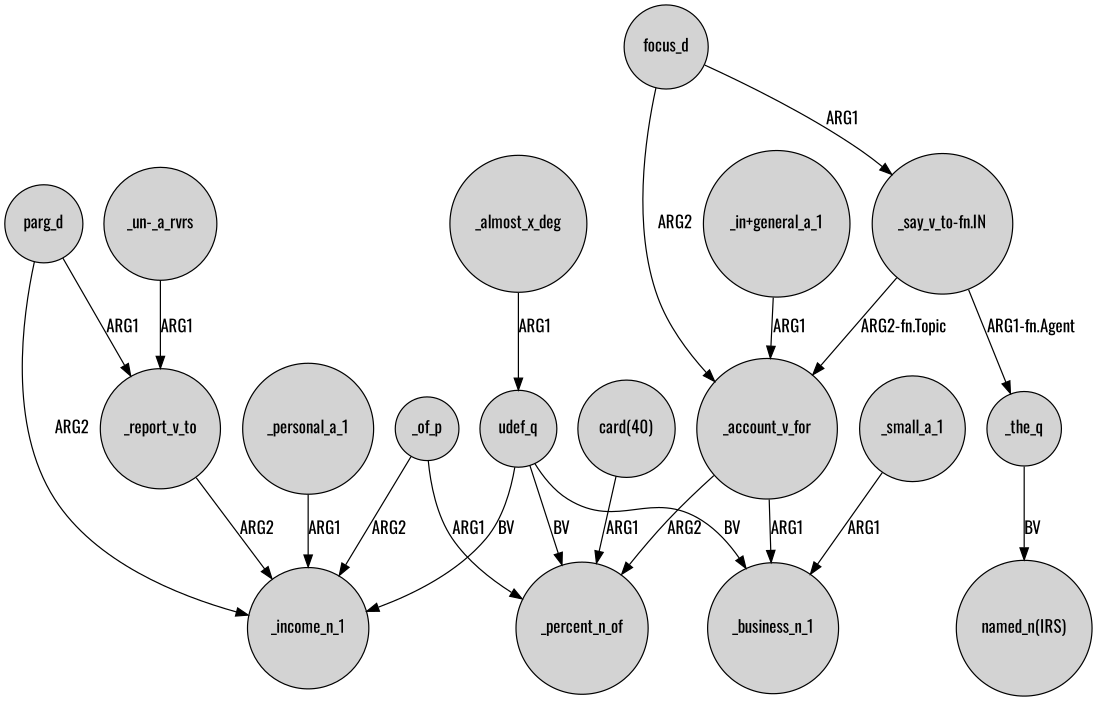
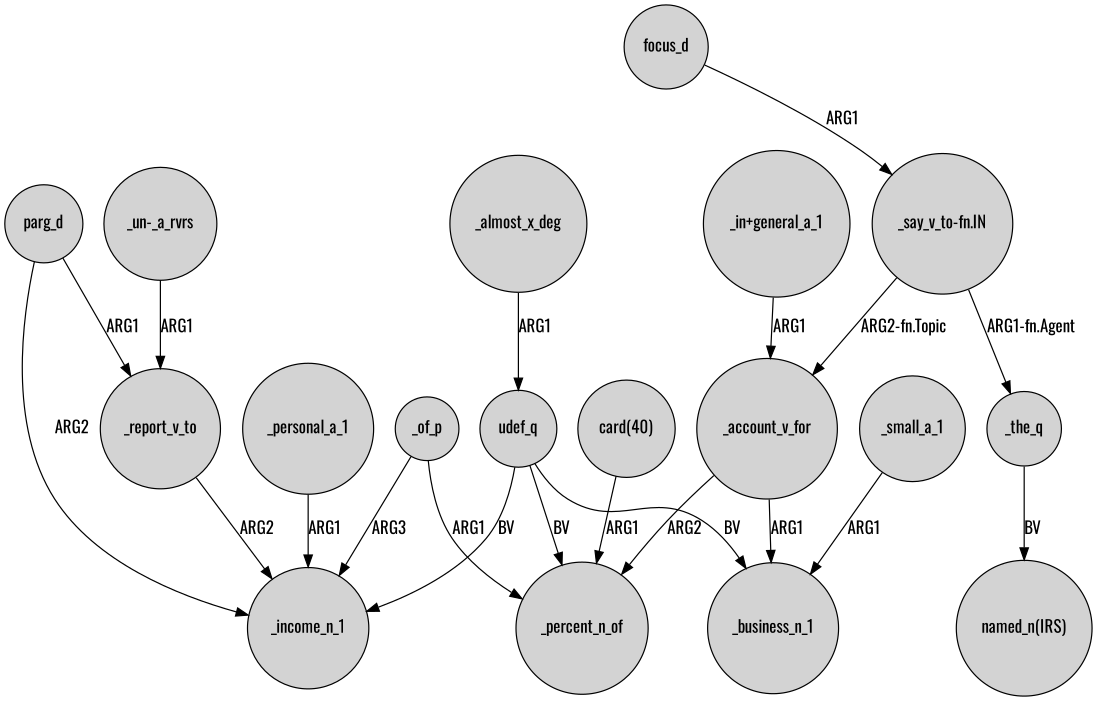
(645, 238) -> none
(389, 530) -> (389, 530)
